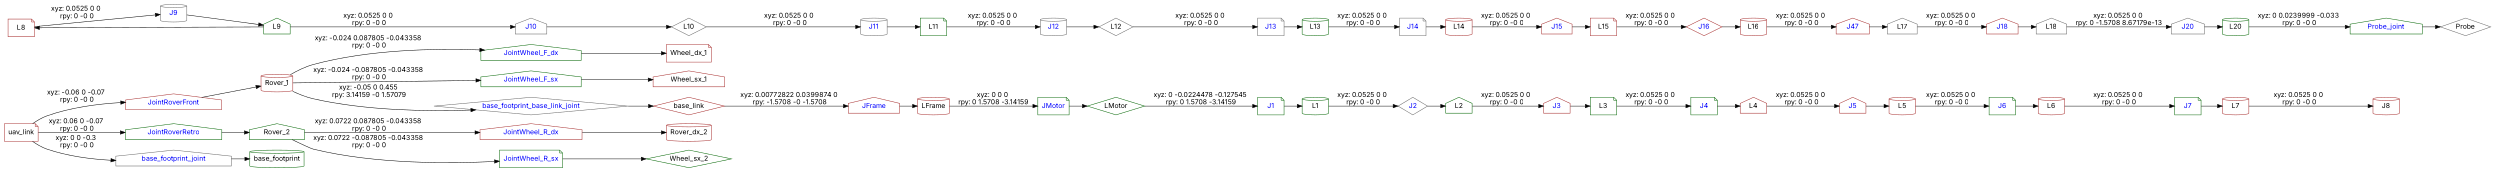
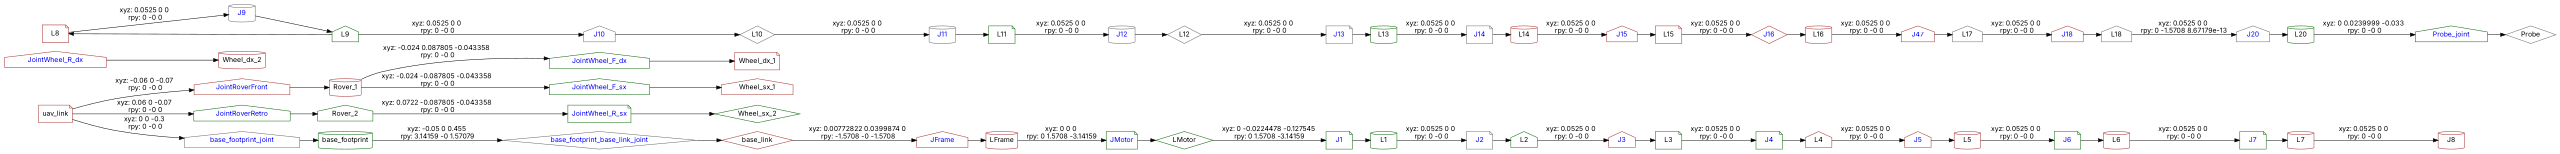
(1413, 106) -> (1480, 140)
(381, 108) -> (435, 140)
(390, 132) -> none
(689, 132) -> (242, 60)
